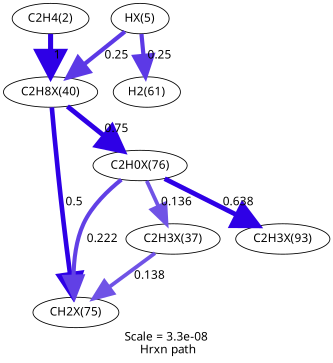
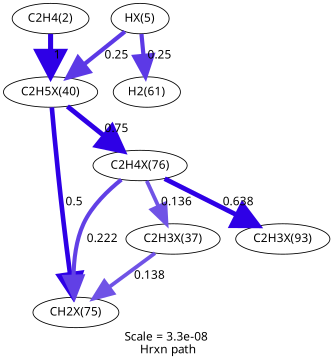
(51, 92) -> (51, 92)
(140, 166) -> (140, 166)
